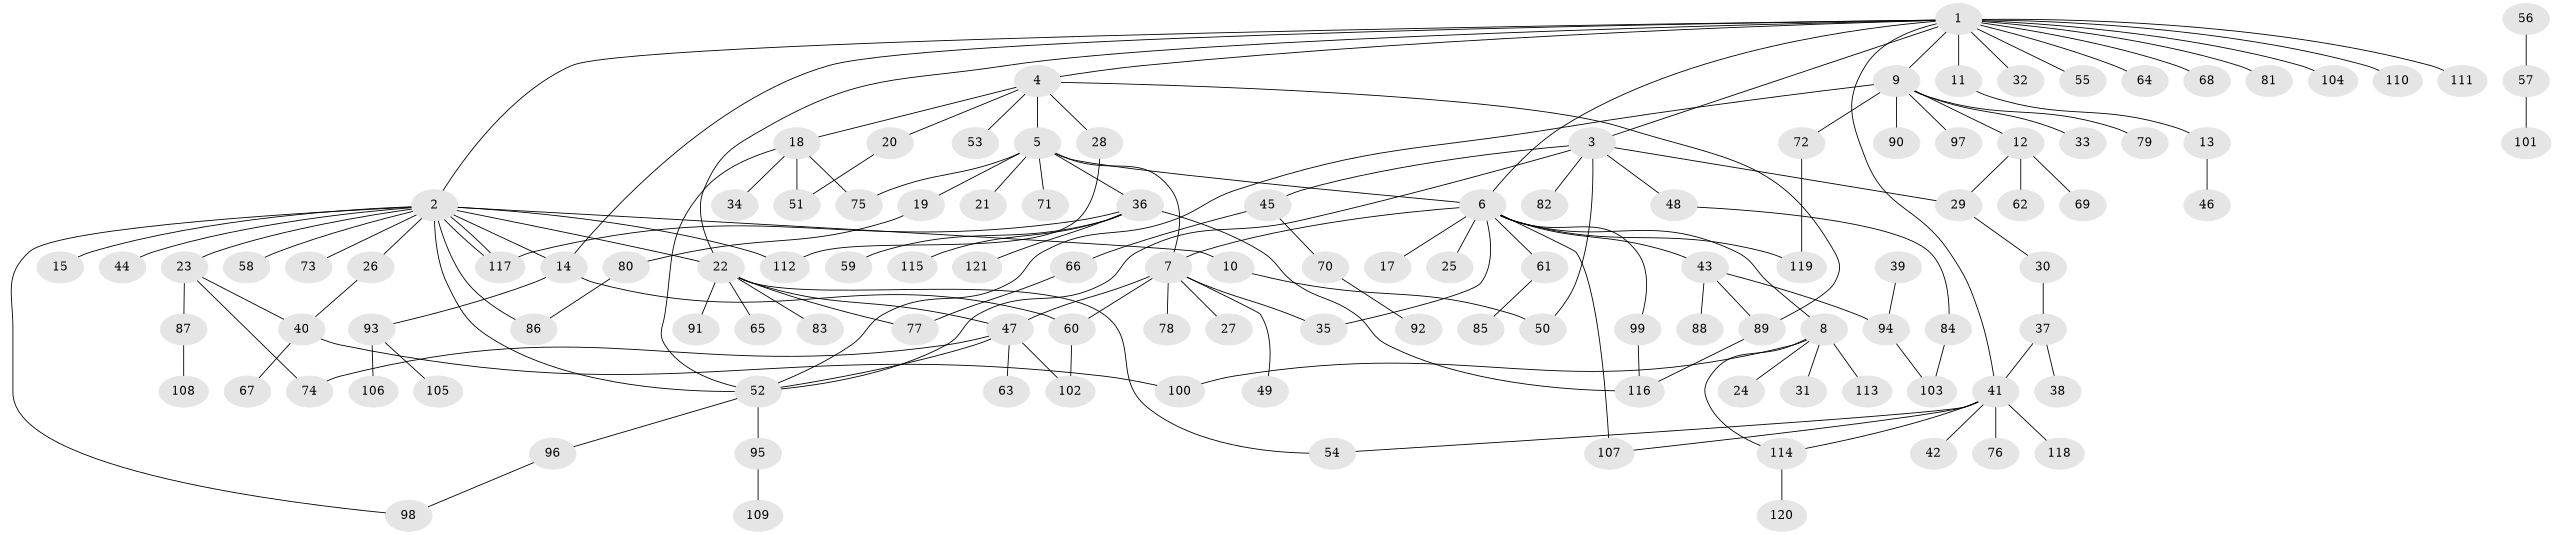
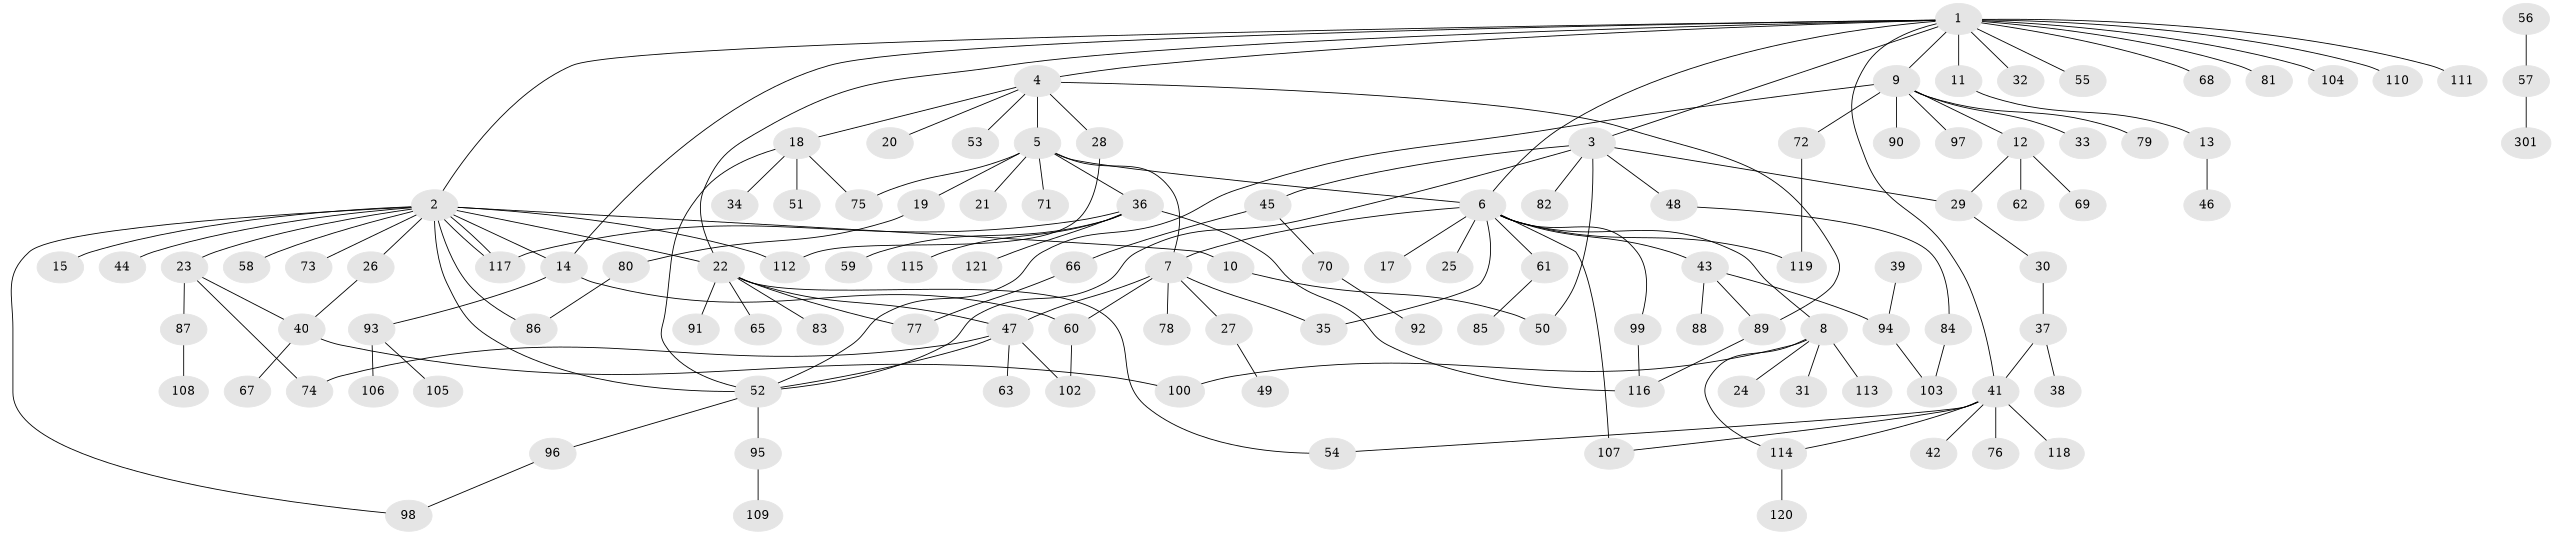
(2145, 81) -> none
(2526, 143) -> (2526, 143)
(843, 174) -> none
(1252, 310) -> (1247, 360)
